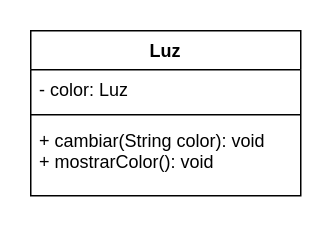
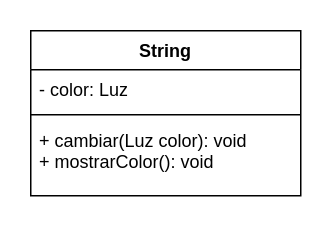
(166, 52) -> (166, 52)
(167, 153) -> (154, 153)
